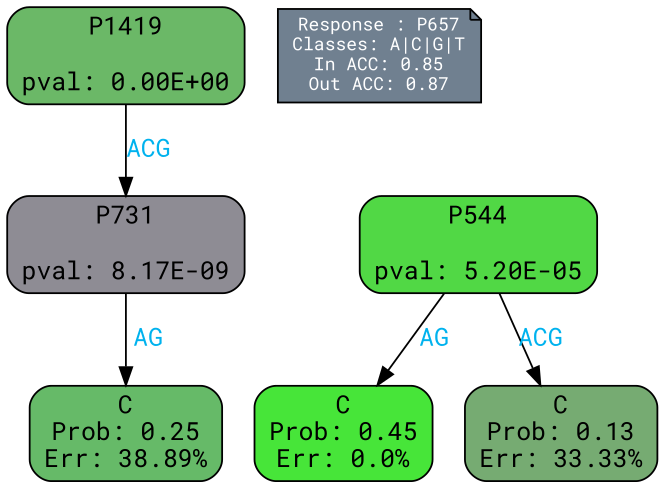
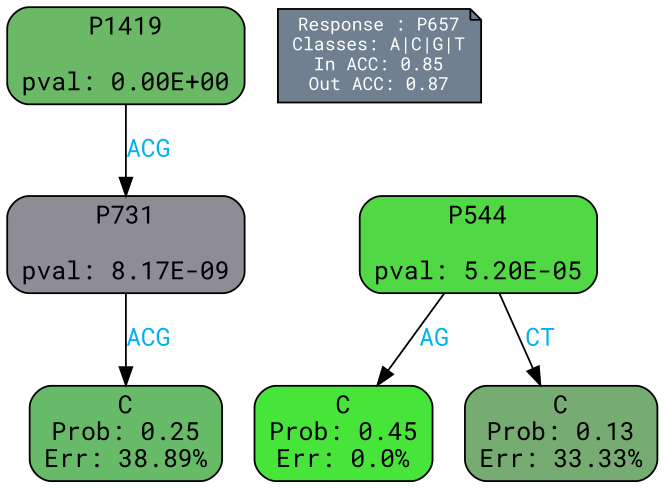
(148, 339) -> (148, 339)
(540, 339) -> (540, 339)
